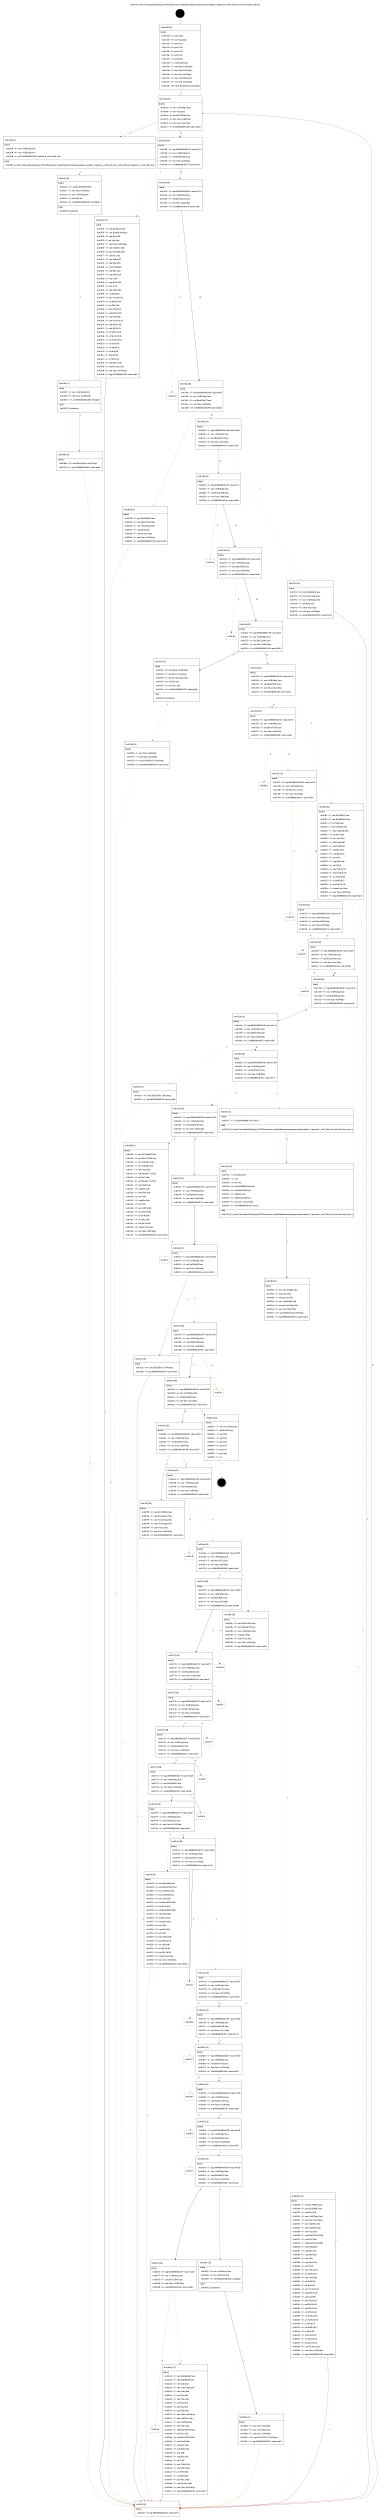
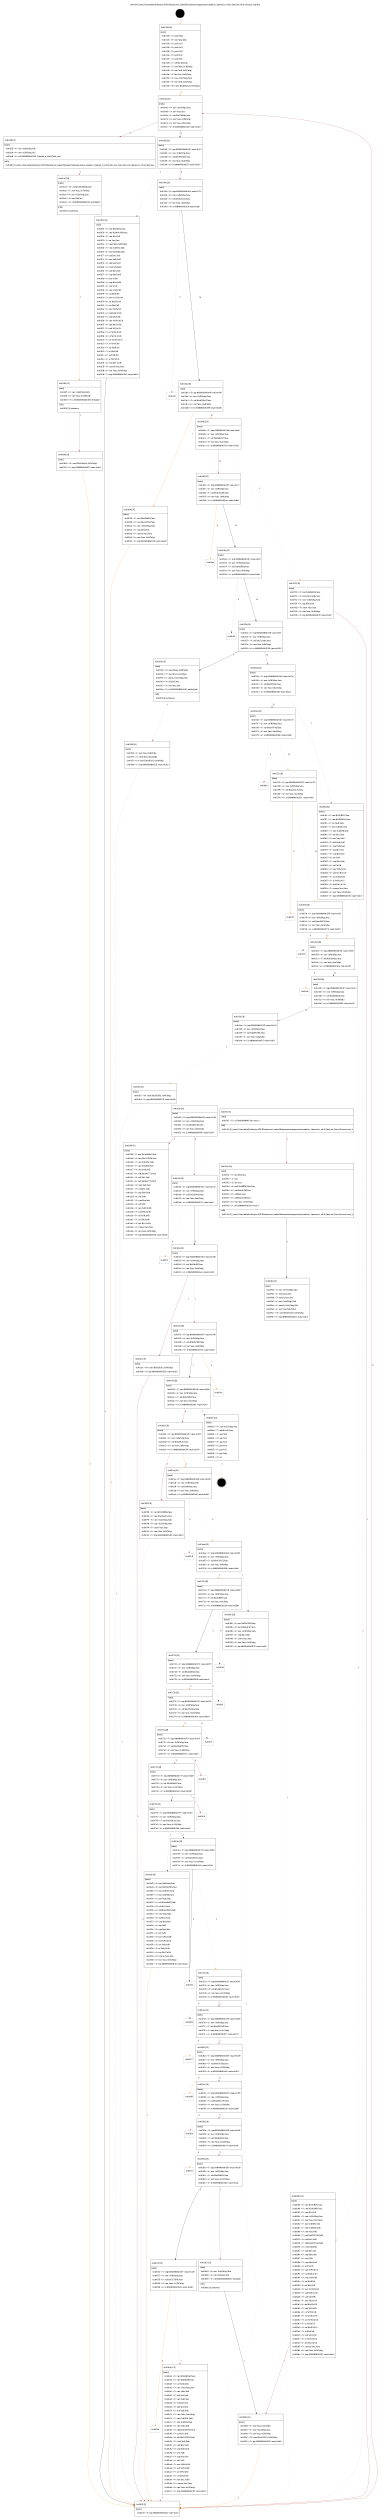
(255, 1066) -> none
(302, 2482) -> (278, 2378)
